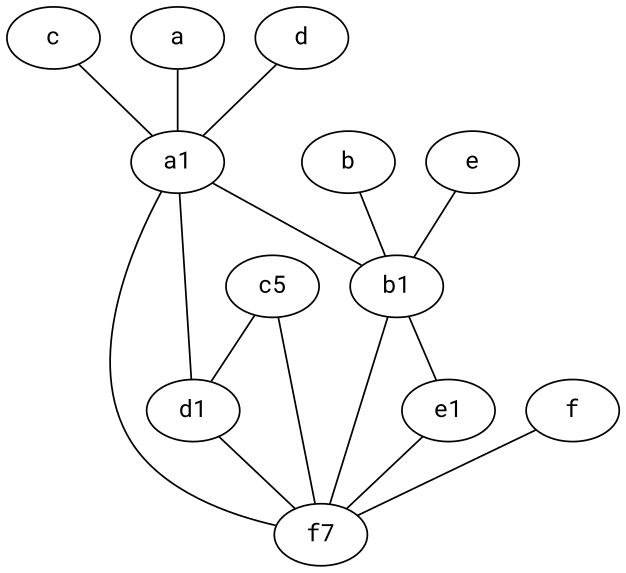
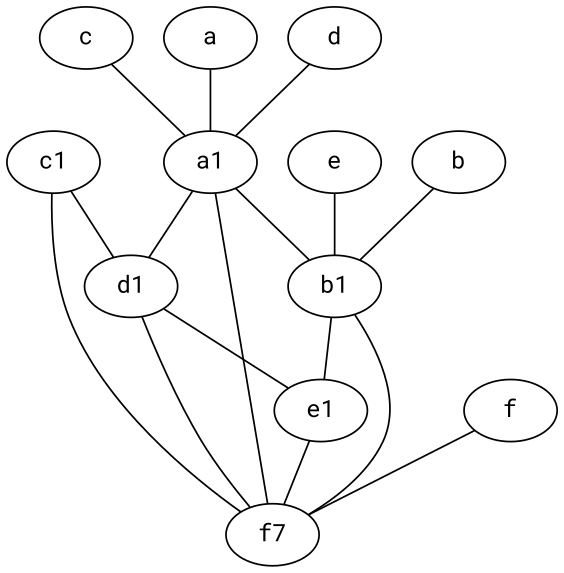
(273, 286) -> (53, 162)
none -> (226, 349)
